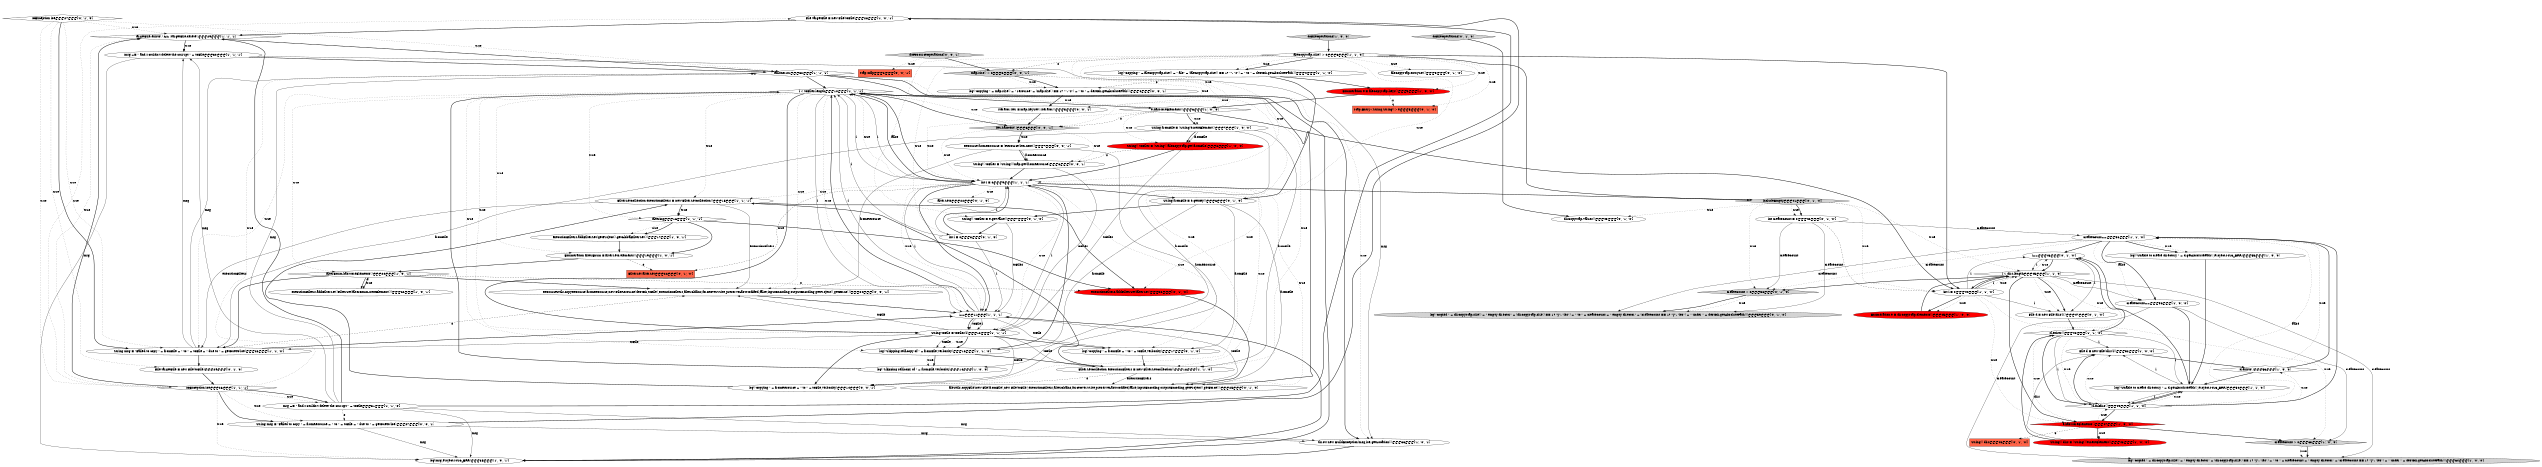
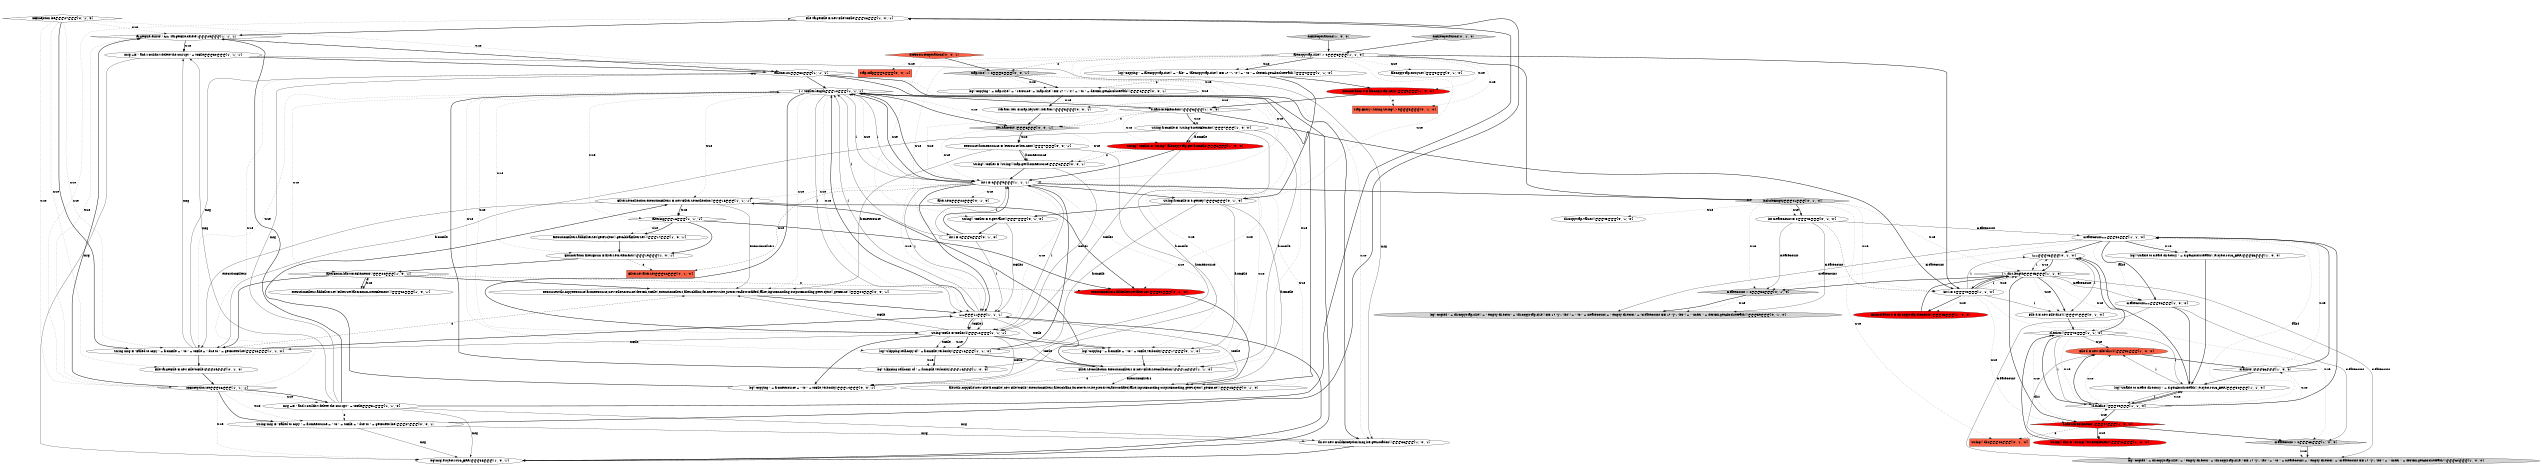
(935, 55) -> (935, 55)
(895, 137) -> (895, 137)
(1503, 141) -> (1393, 46)
none -> (1862, 336)
(2099, 342) -> (2099, 342)
(2117, 351) -> (2117, 351)
